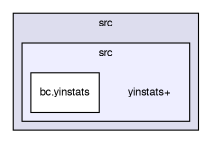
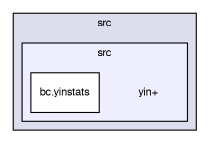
(150, 93) -> (149, 93)
